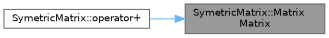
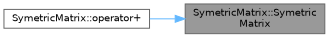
(255, 19) -> (255, 19)
